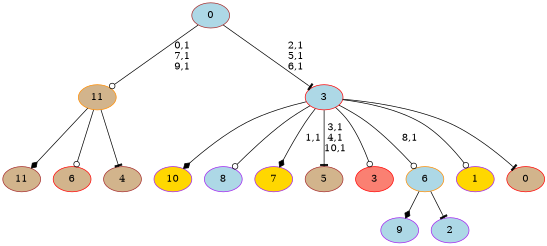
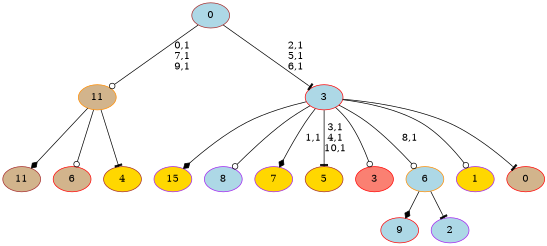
(122, 179) -> (122, 179)
(173, 179) -> (173, 179)
(324, 179) -> (324, 179)
(400, 230) -> (400, 230)
